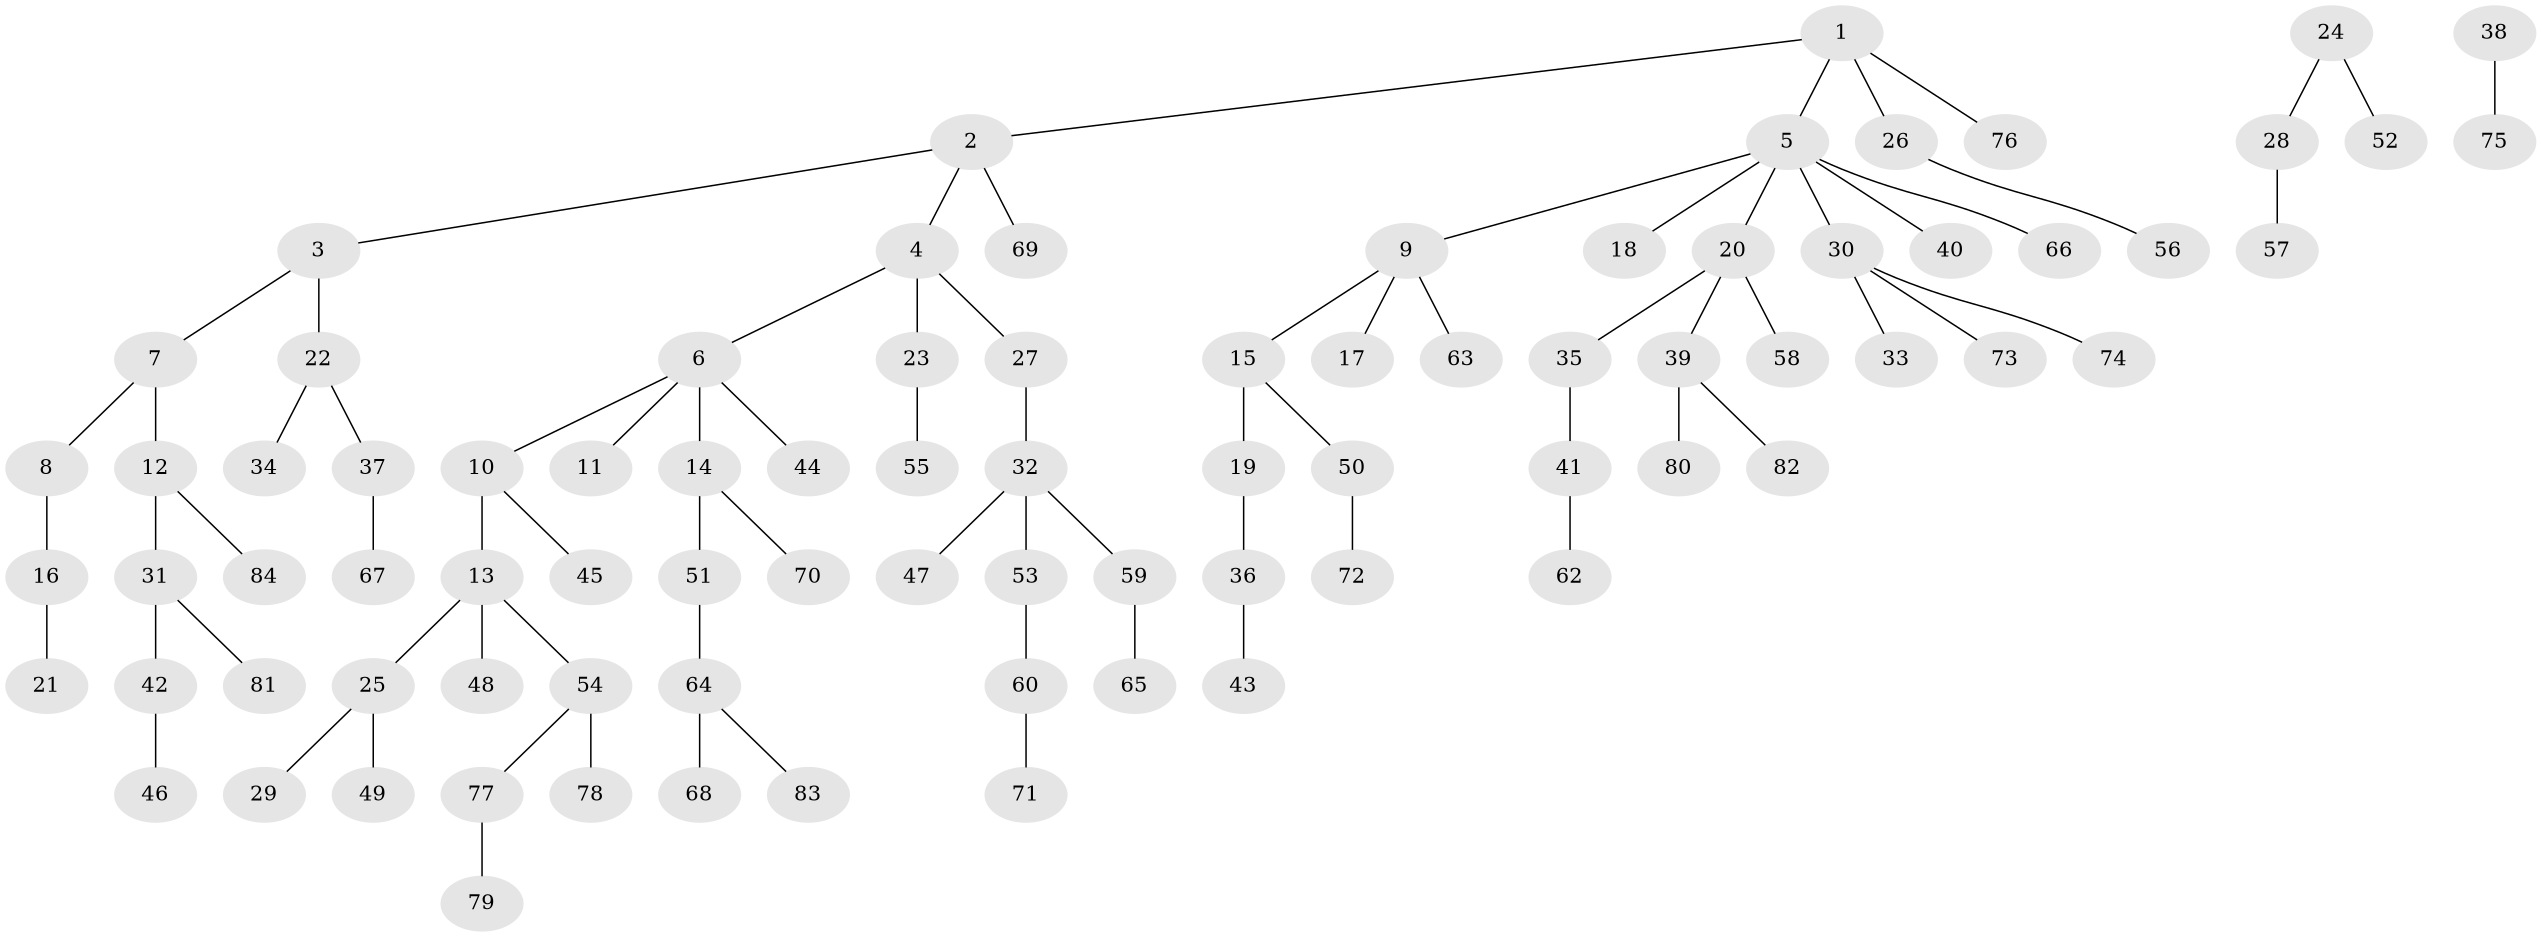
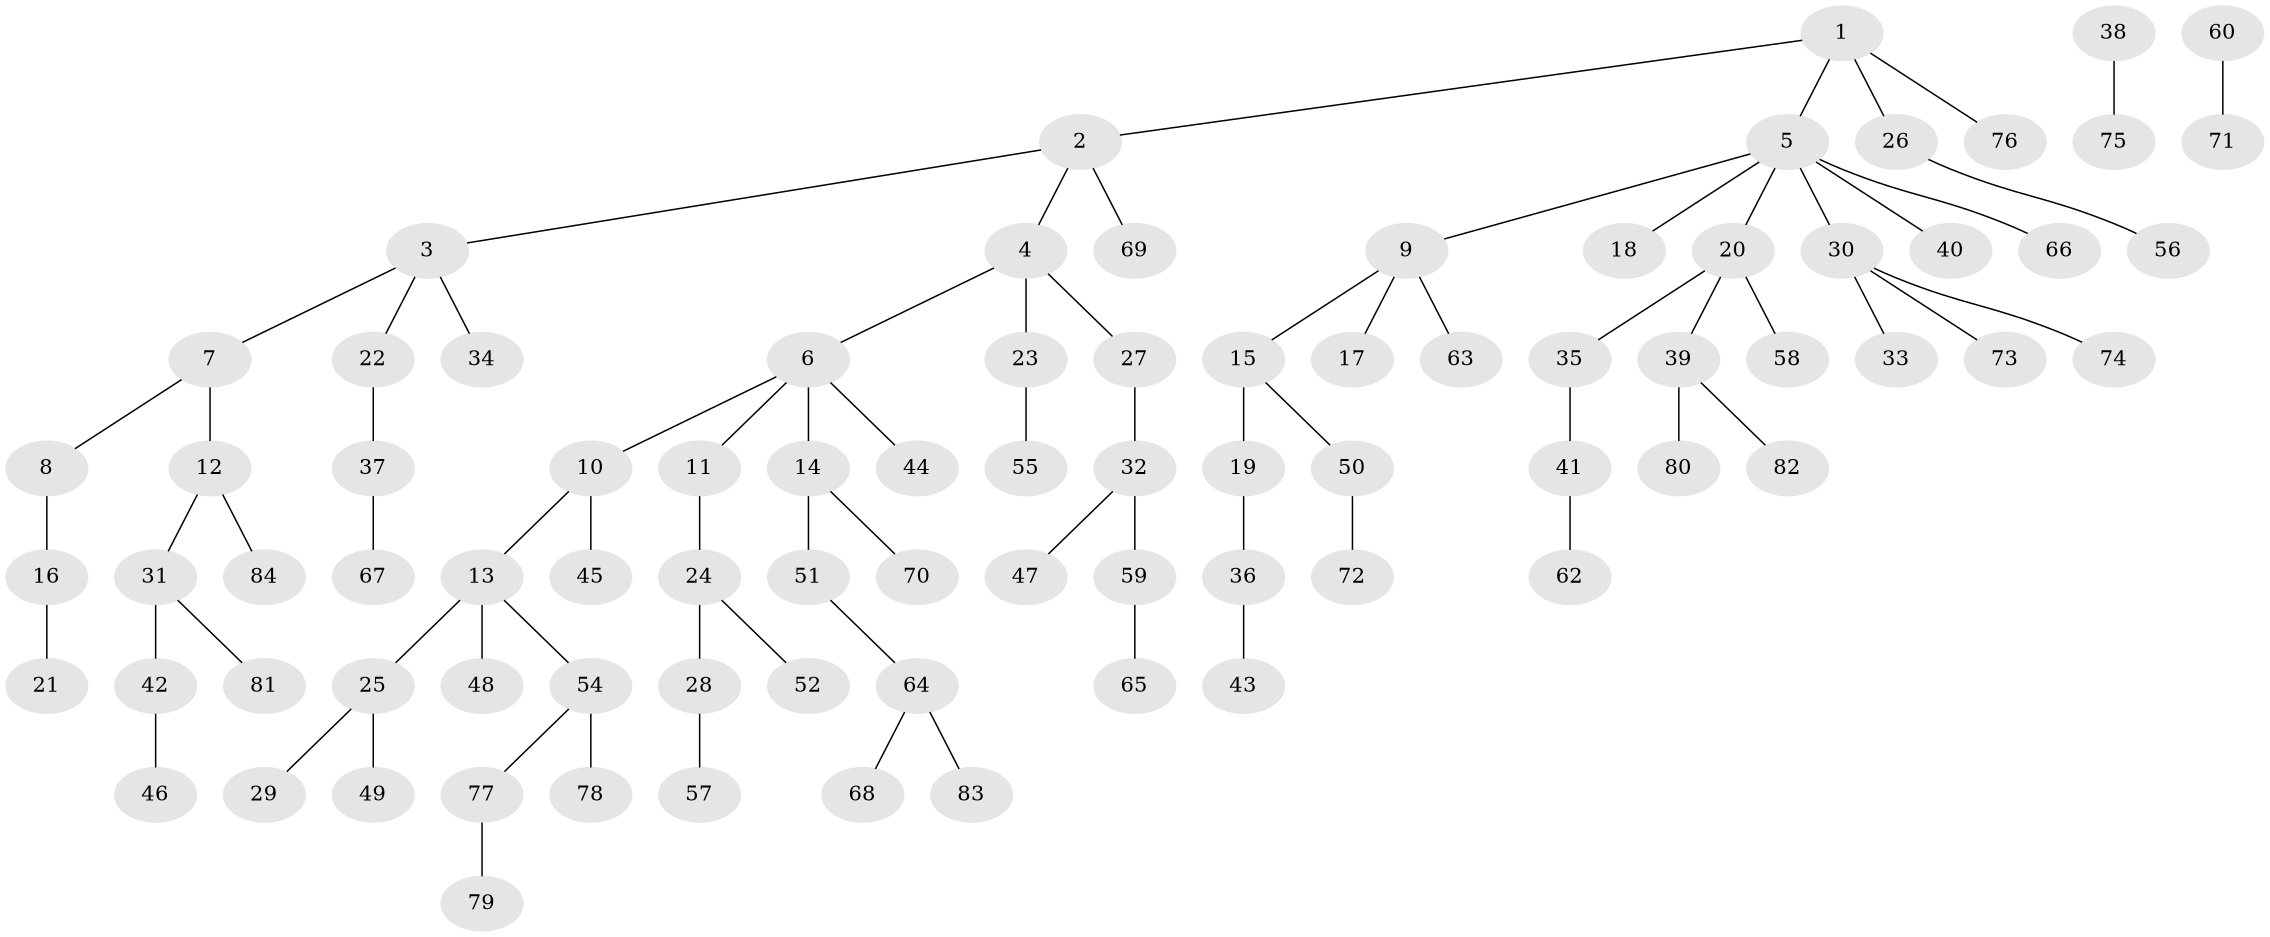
(292, 414) -> (455, 305)
none -> (700, 523)
(1026, 577) -> none
